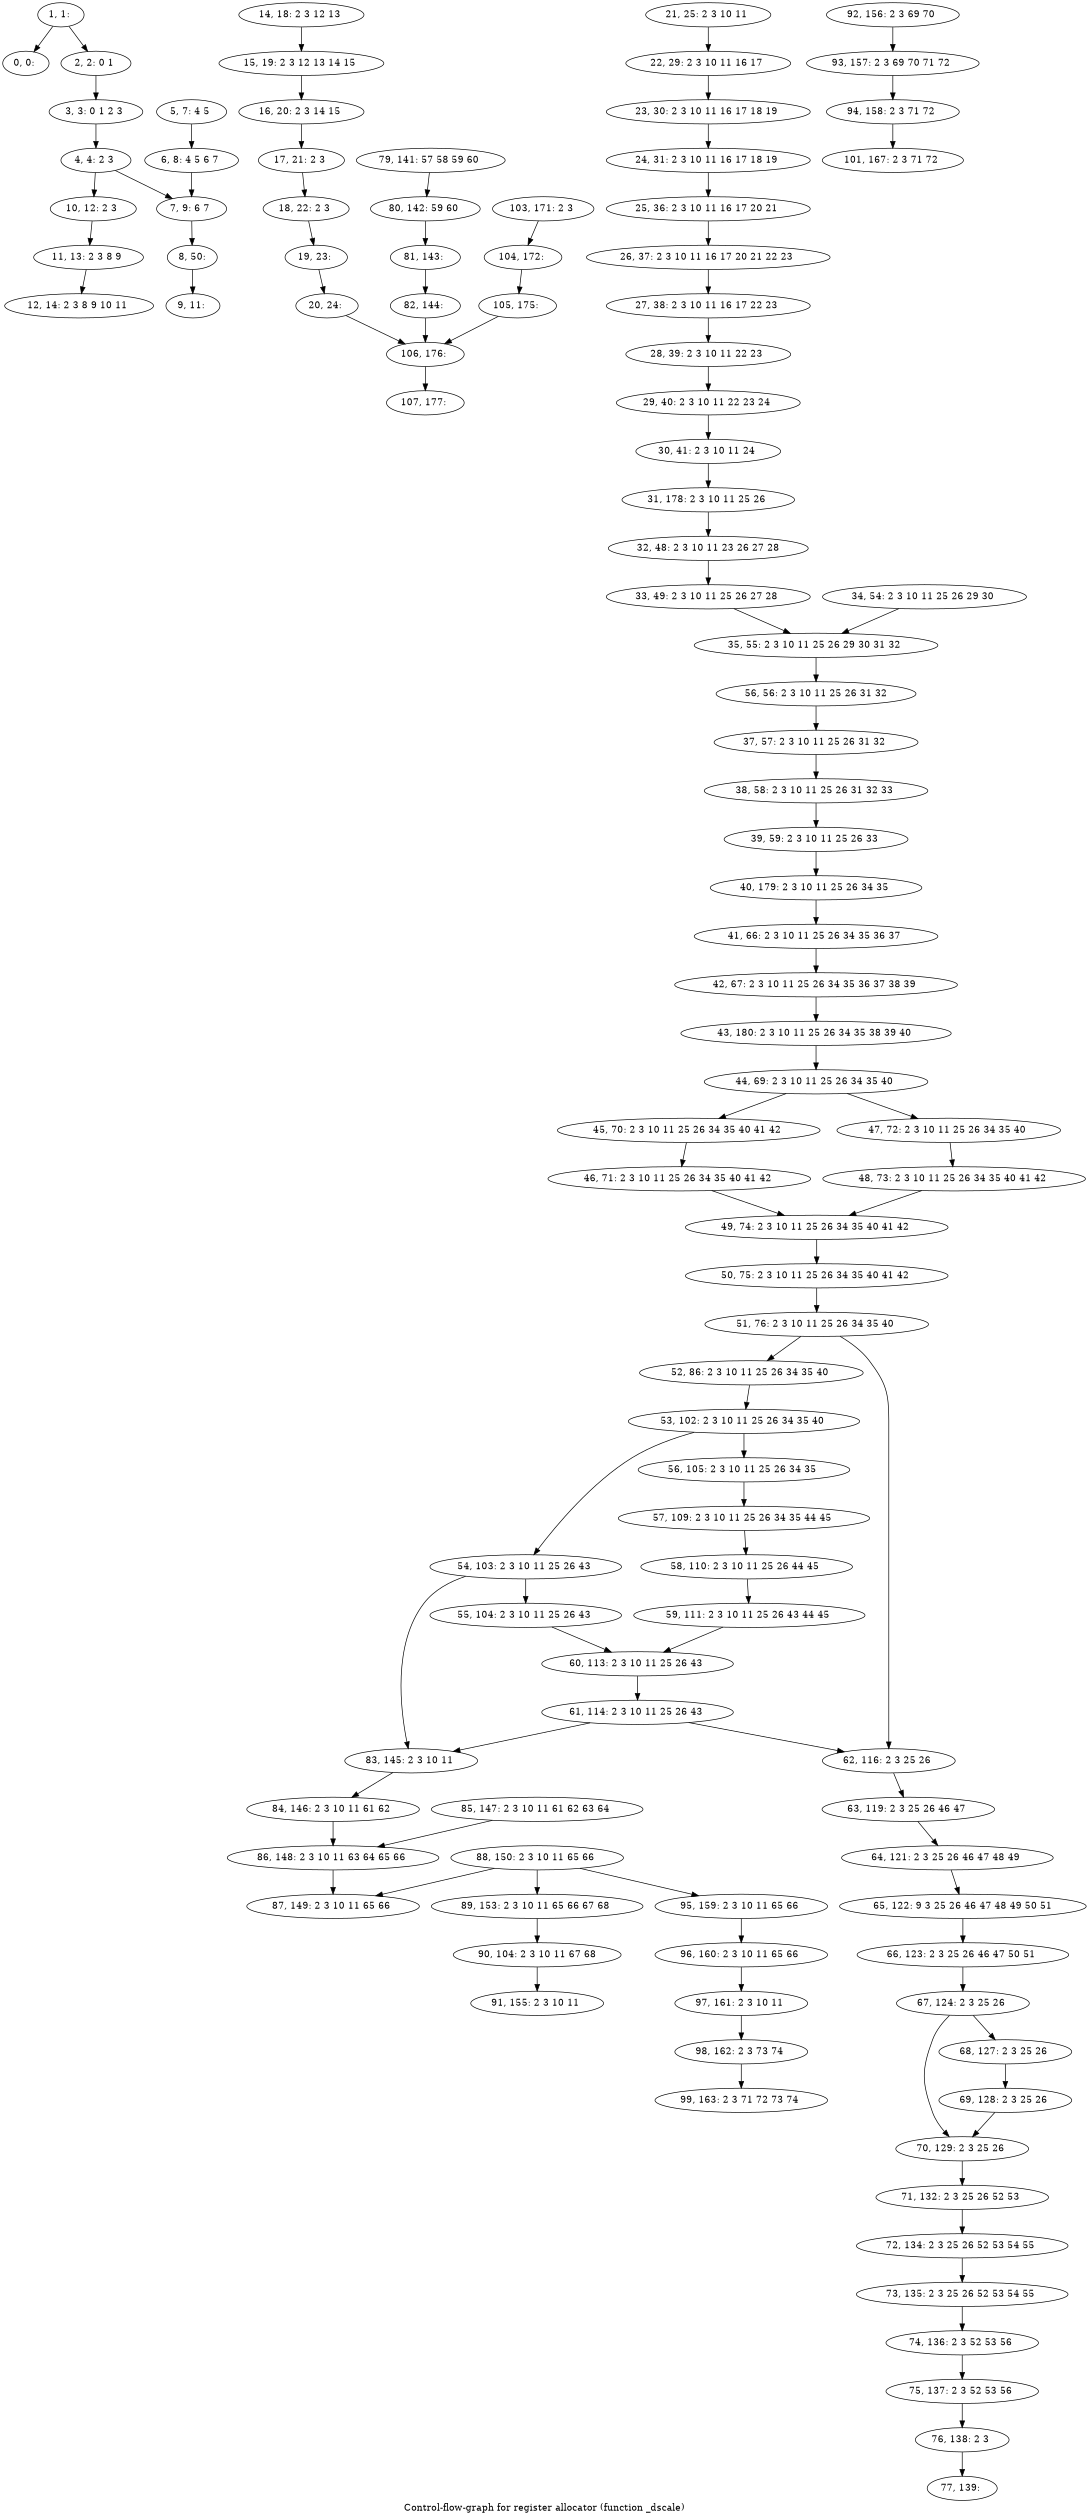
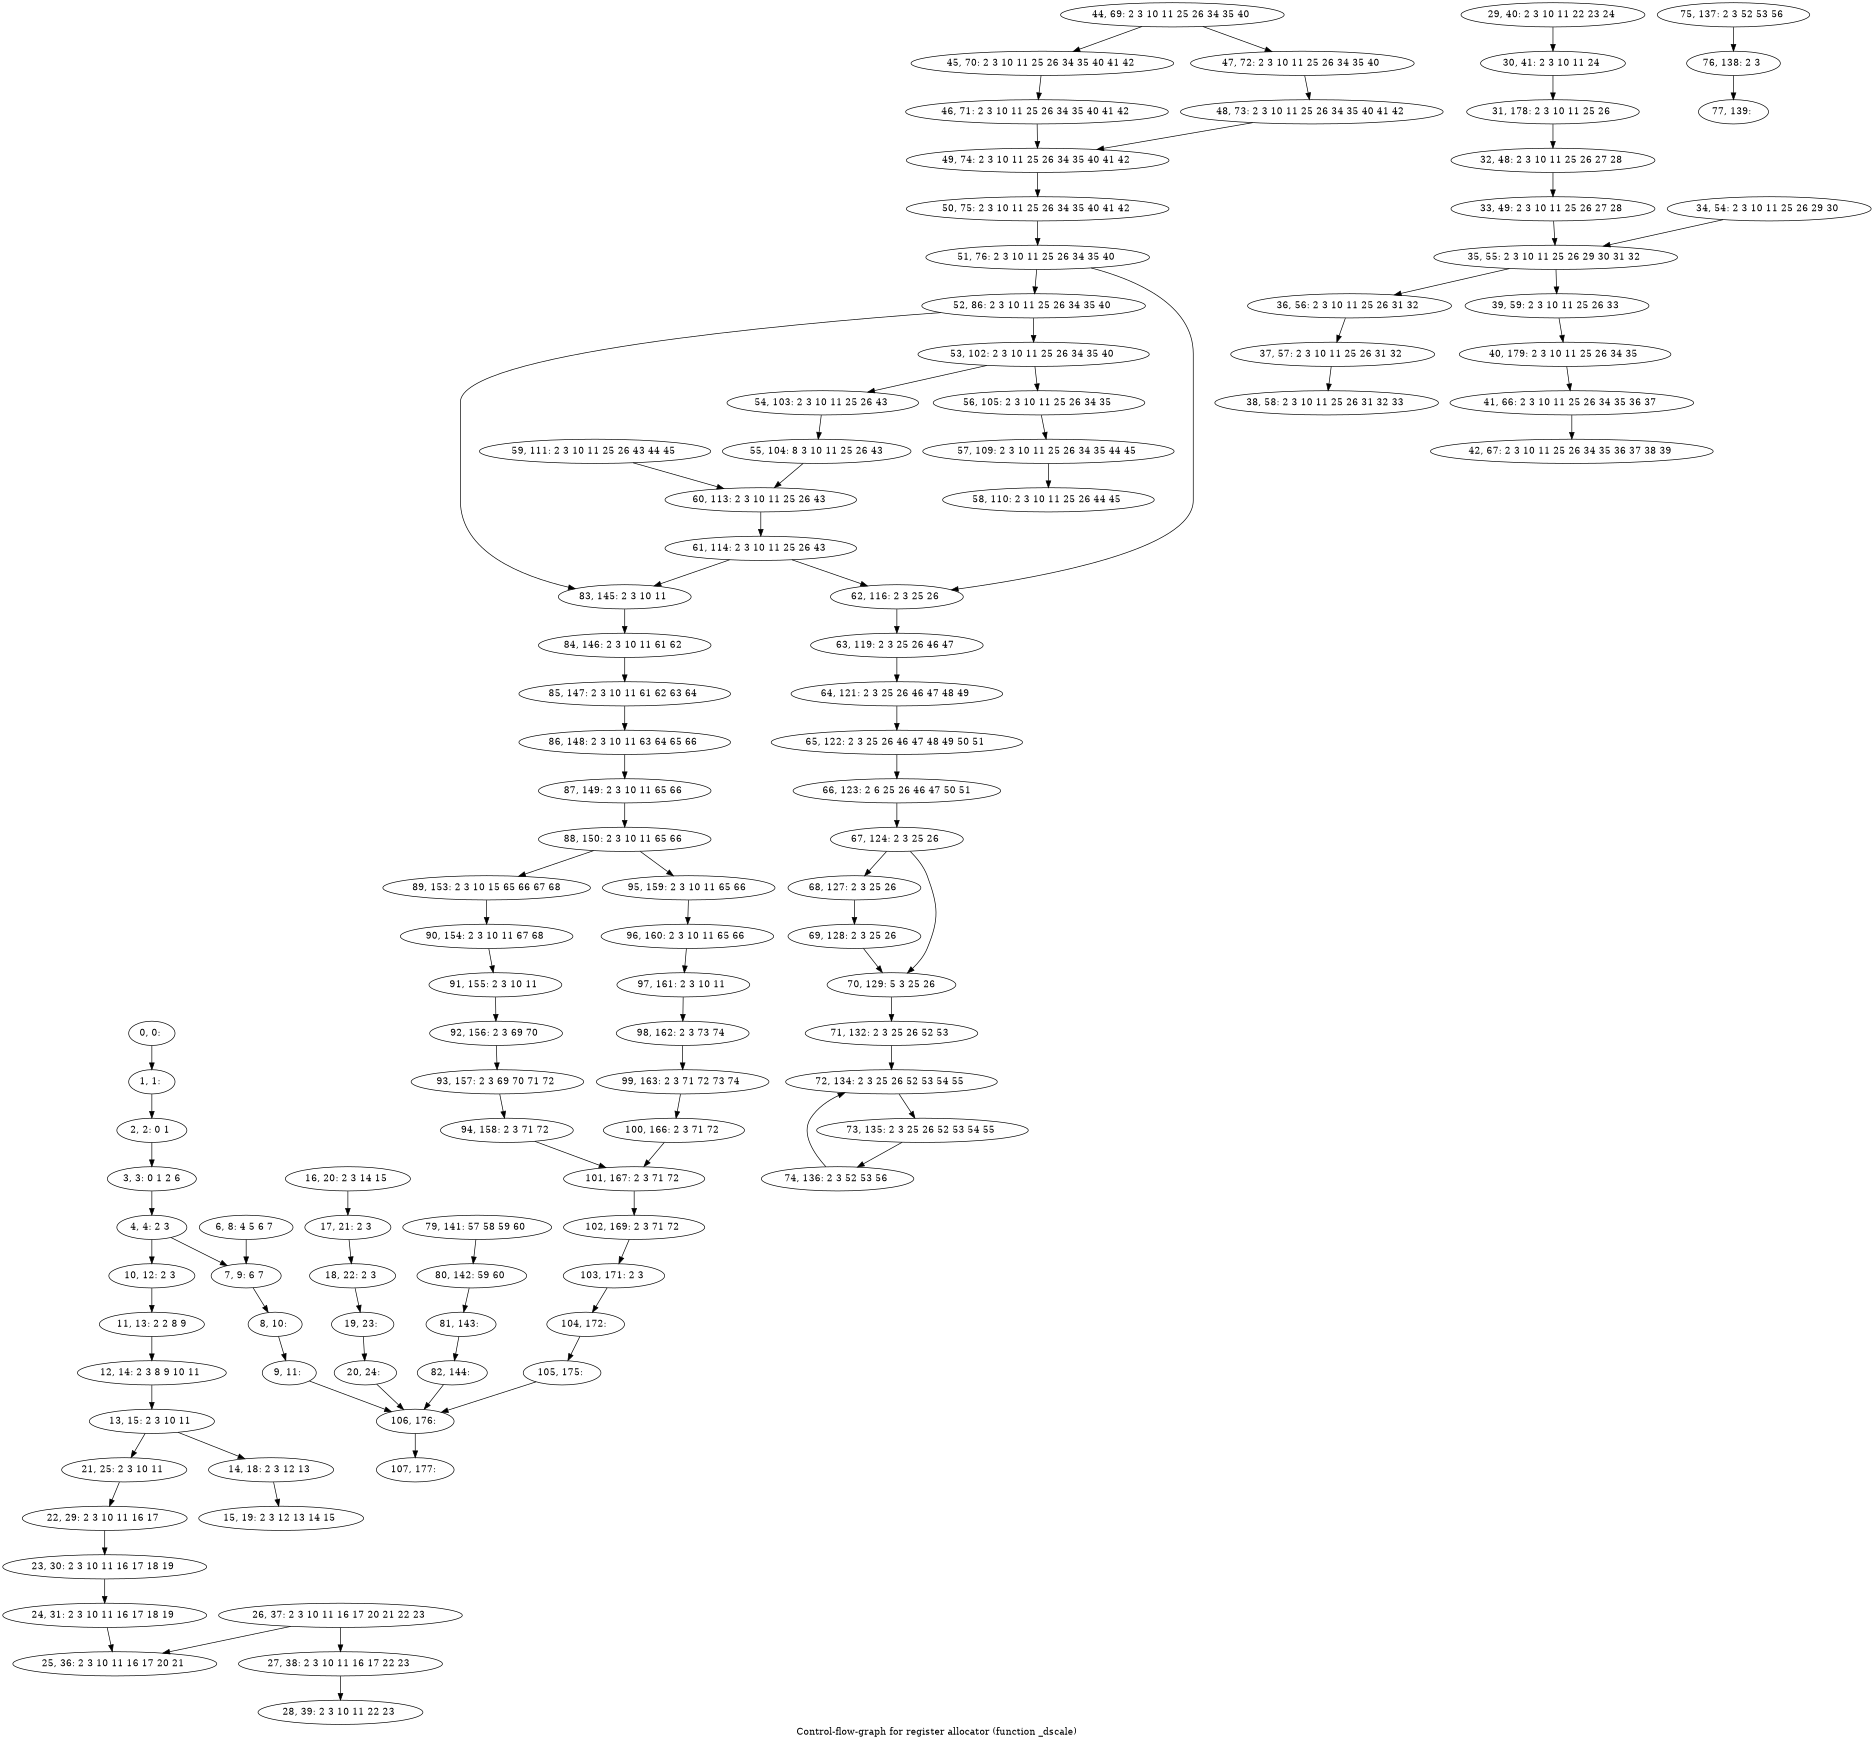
(45, 36) -> (152, 1054)
(301, 84) -> none
(96, 112) -> (152, 1179)
(192, 112) -> none
(708, 230) -> (230, 1639)
(89, 257) -> (152, 1324)
(192, 257) -> (275, 1324)
(708, 375) -> none
(708, 548) -> (1553, 160)
(816, 694) -> (1350, 306)
(816, 812) -> (1556, 278)
none -> (496, 1006)
(816, 1033) -> none
none -> (674, 1130)
none -> (634, 1227)
none -> (347, 1395)
none -> (152, 1421)
(748, 1588) -> none
(526, 1615) -> (817, 451)
(405, 1646) -> (572, 355)
(333, 1830) -> (625, 666)
(438, 1881) -> (625, 812)
(537, 1906) -> (487, 888)
(963, 1906) -> (897, 742)
(537, 1955) -> (487, 936)
(963, 1955) -> (897, 791)
(962, 2149) -> (891, 985)
(962, 2364) -> (808, 1127)
